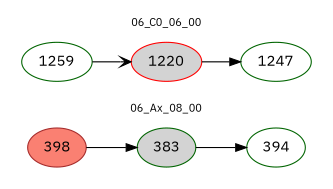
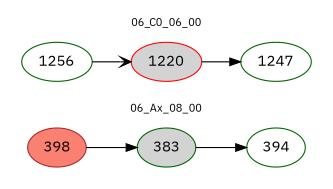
(57, 62) -> (57, 62)
